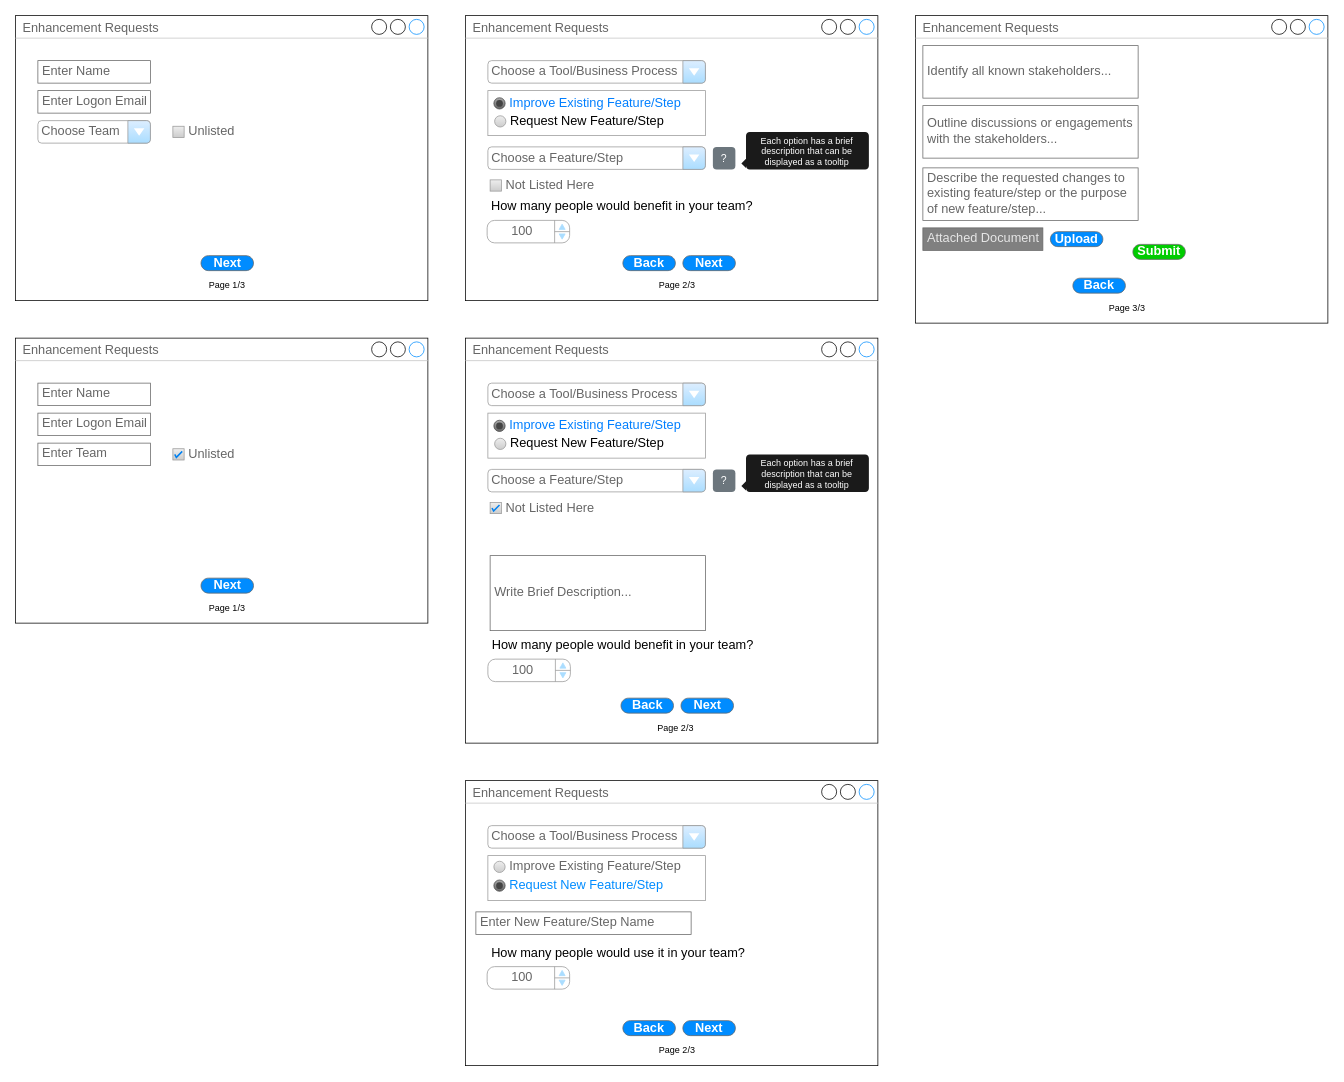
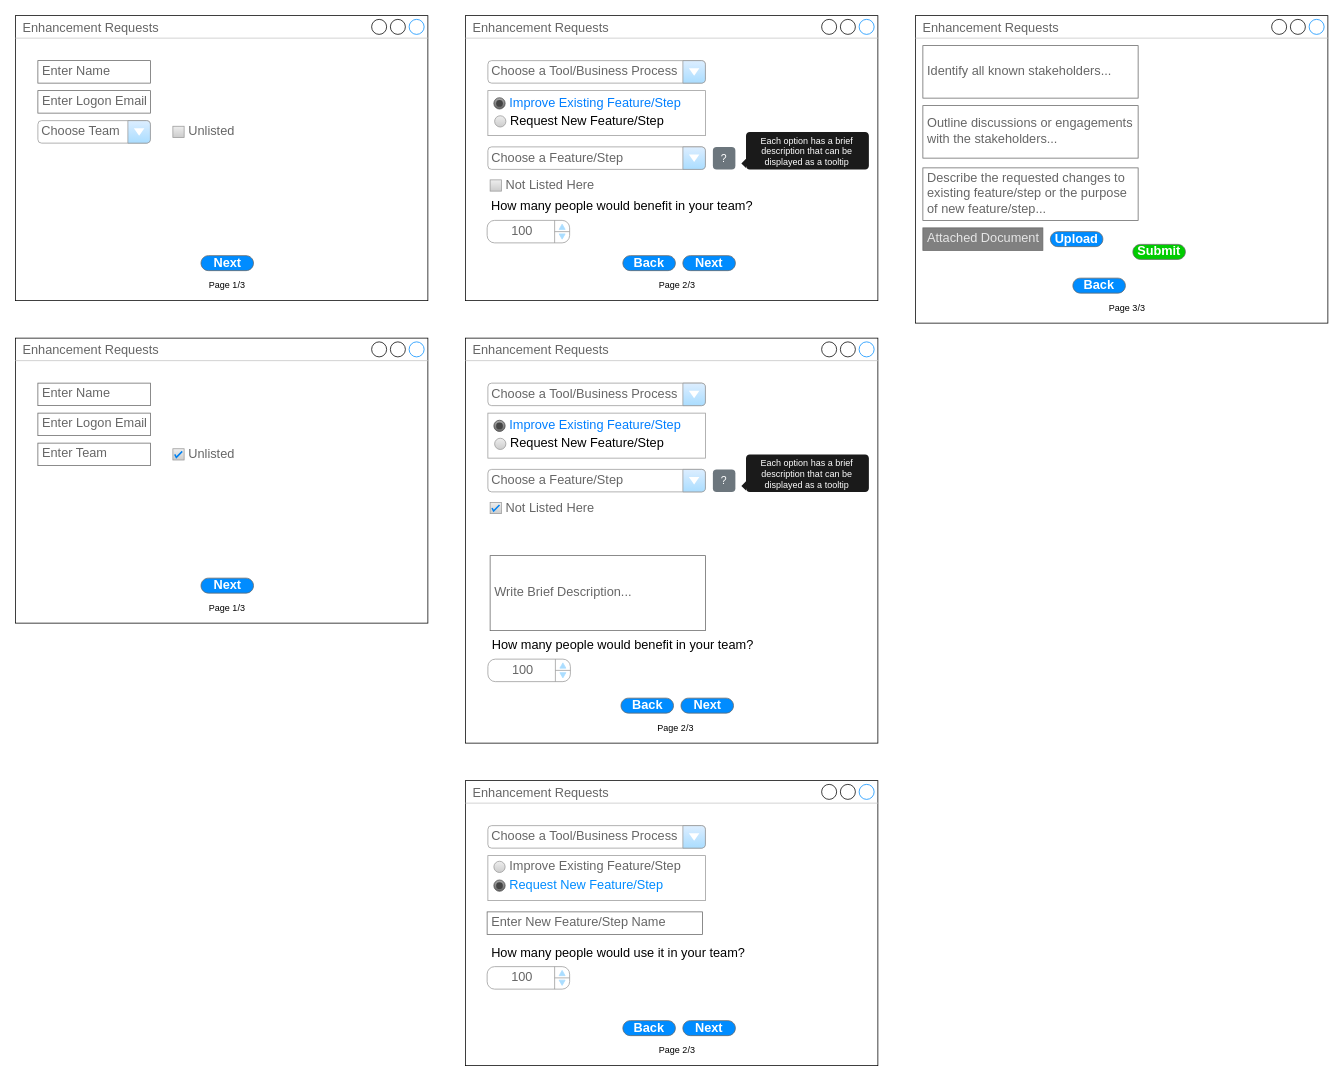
(584, 923) -> (595, 923)
